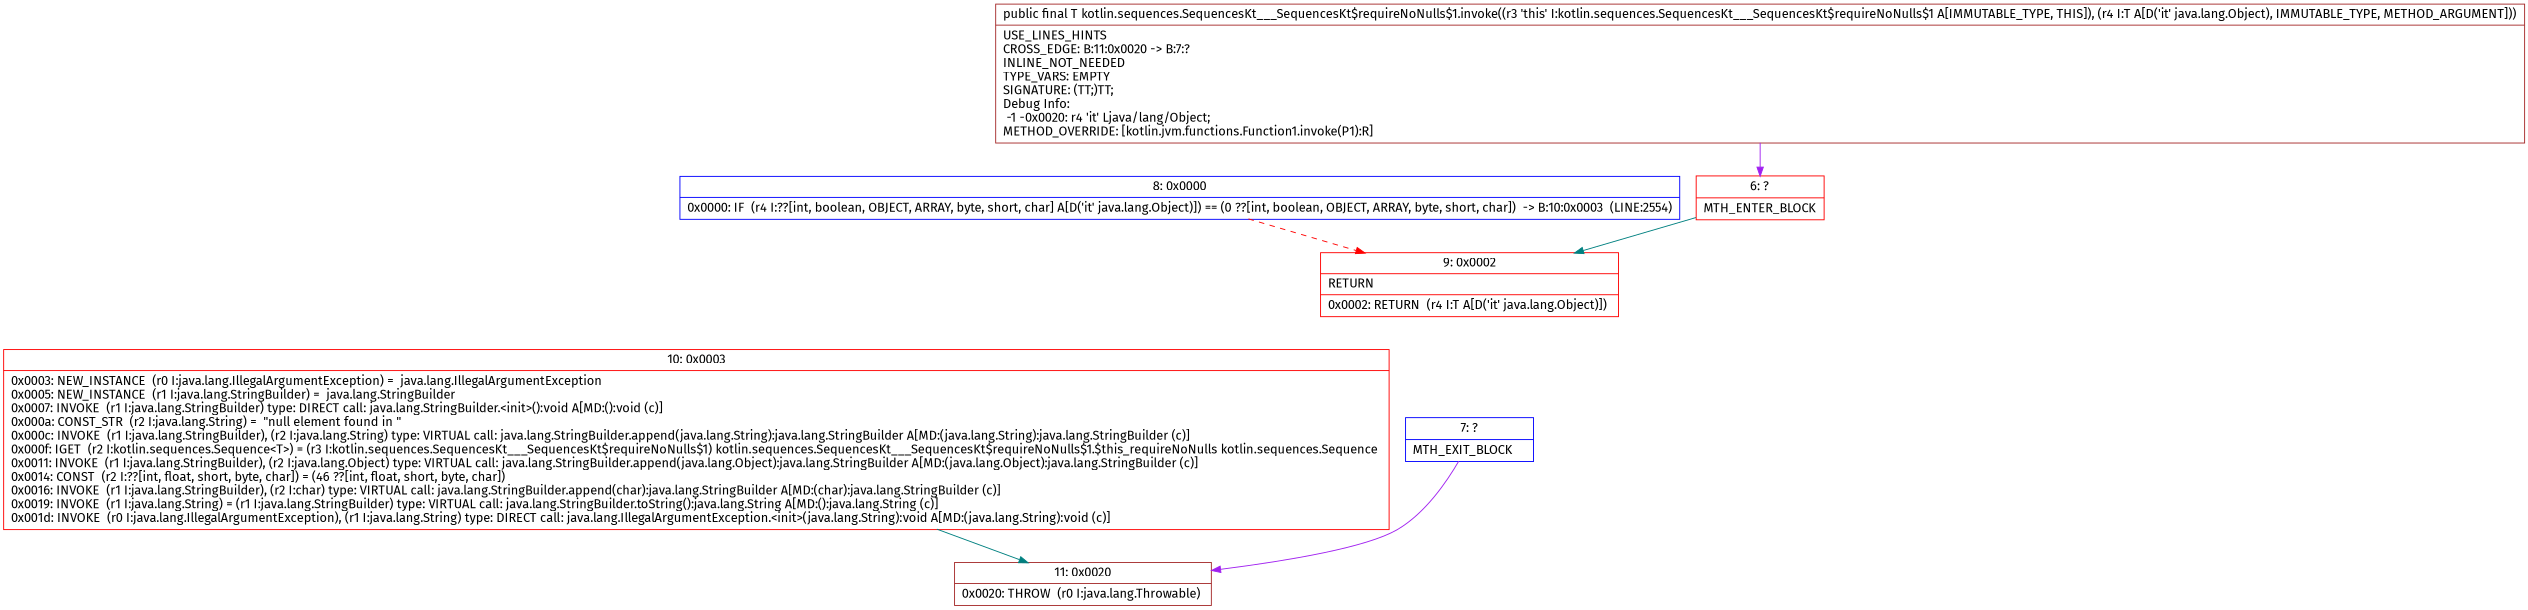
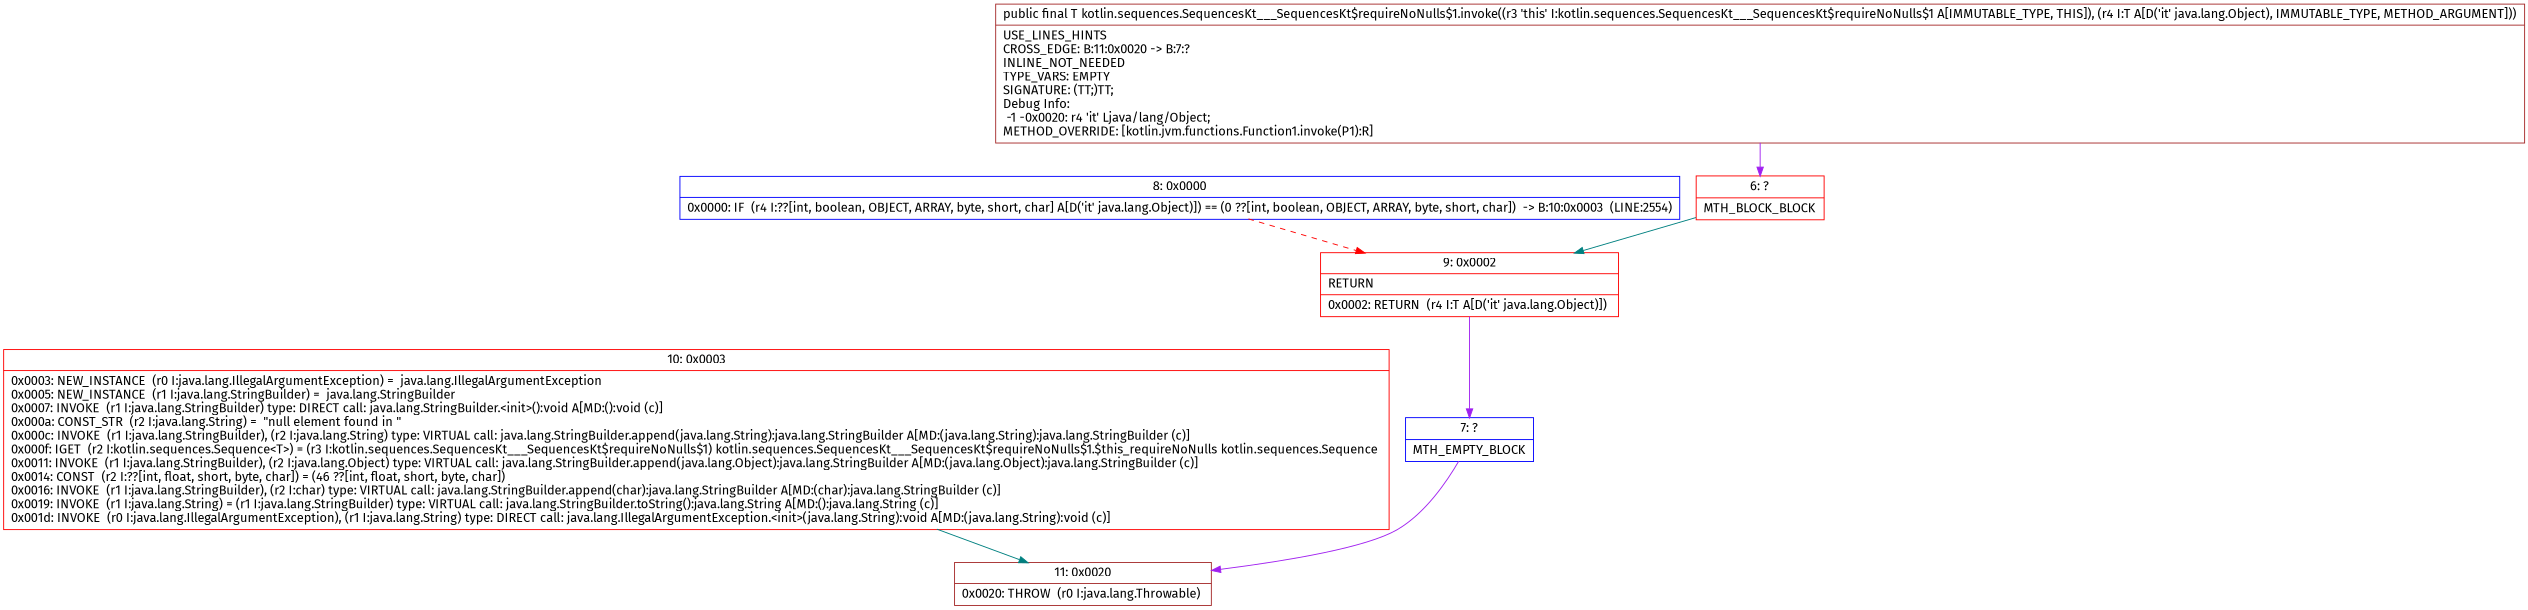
(1760, 208) -> (1760, 208)
none -> (1470, 363)
(1463, 450) -> (1470, 450)
